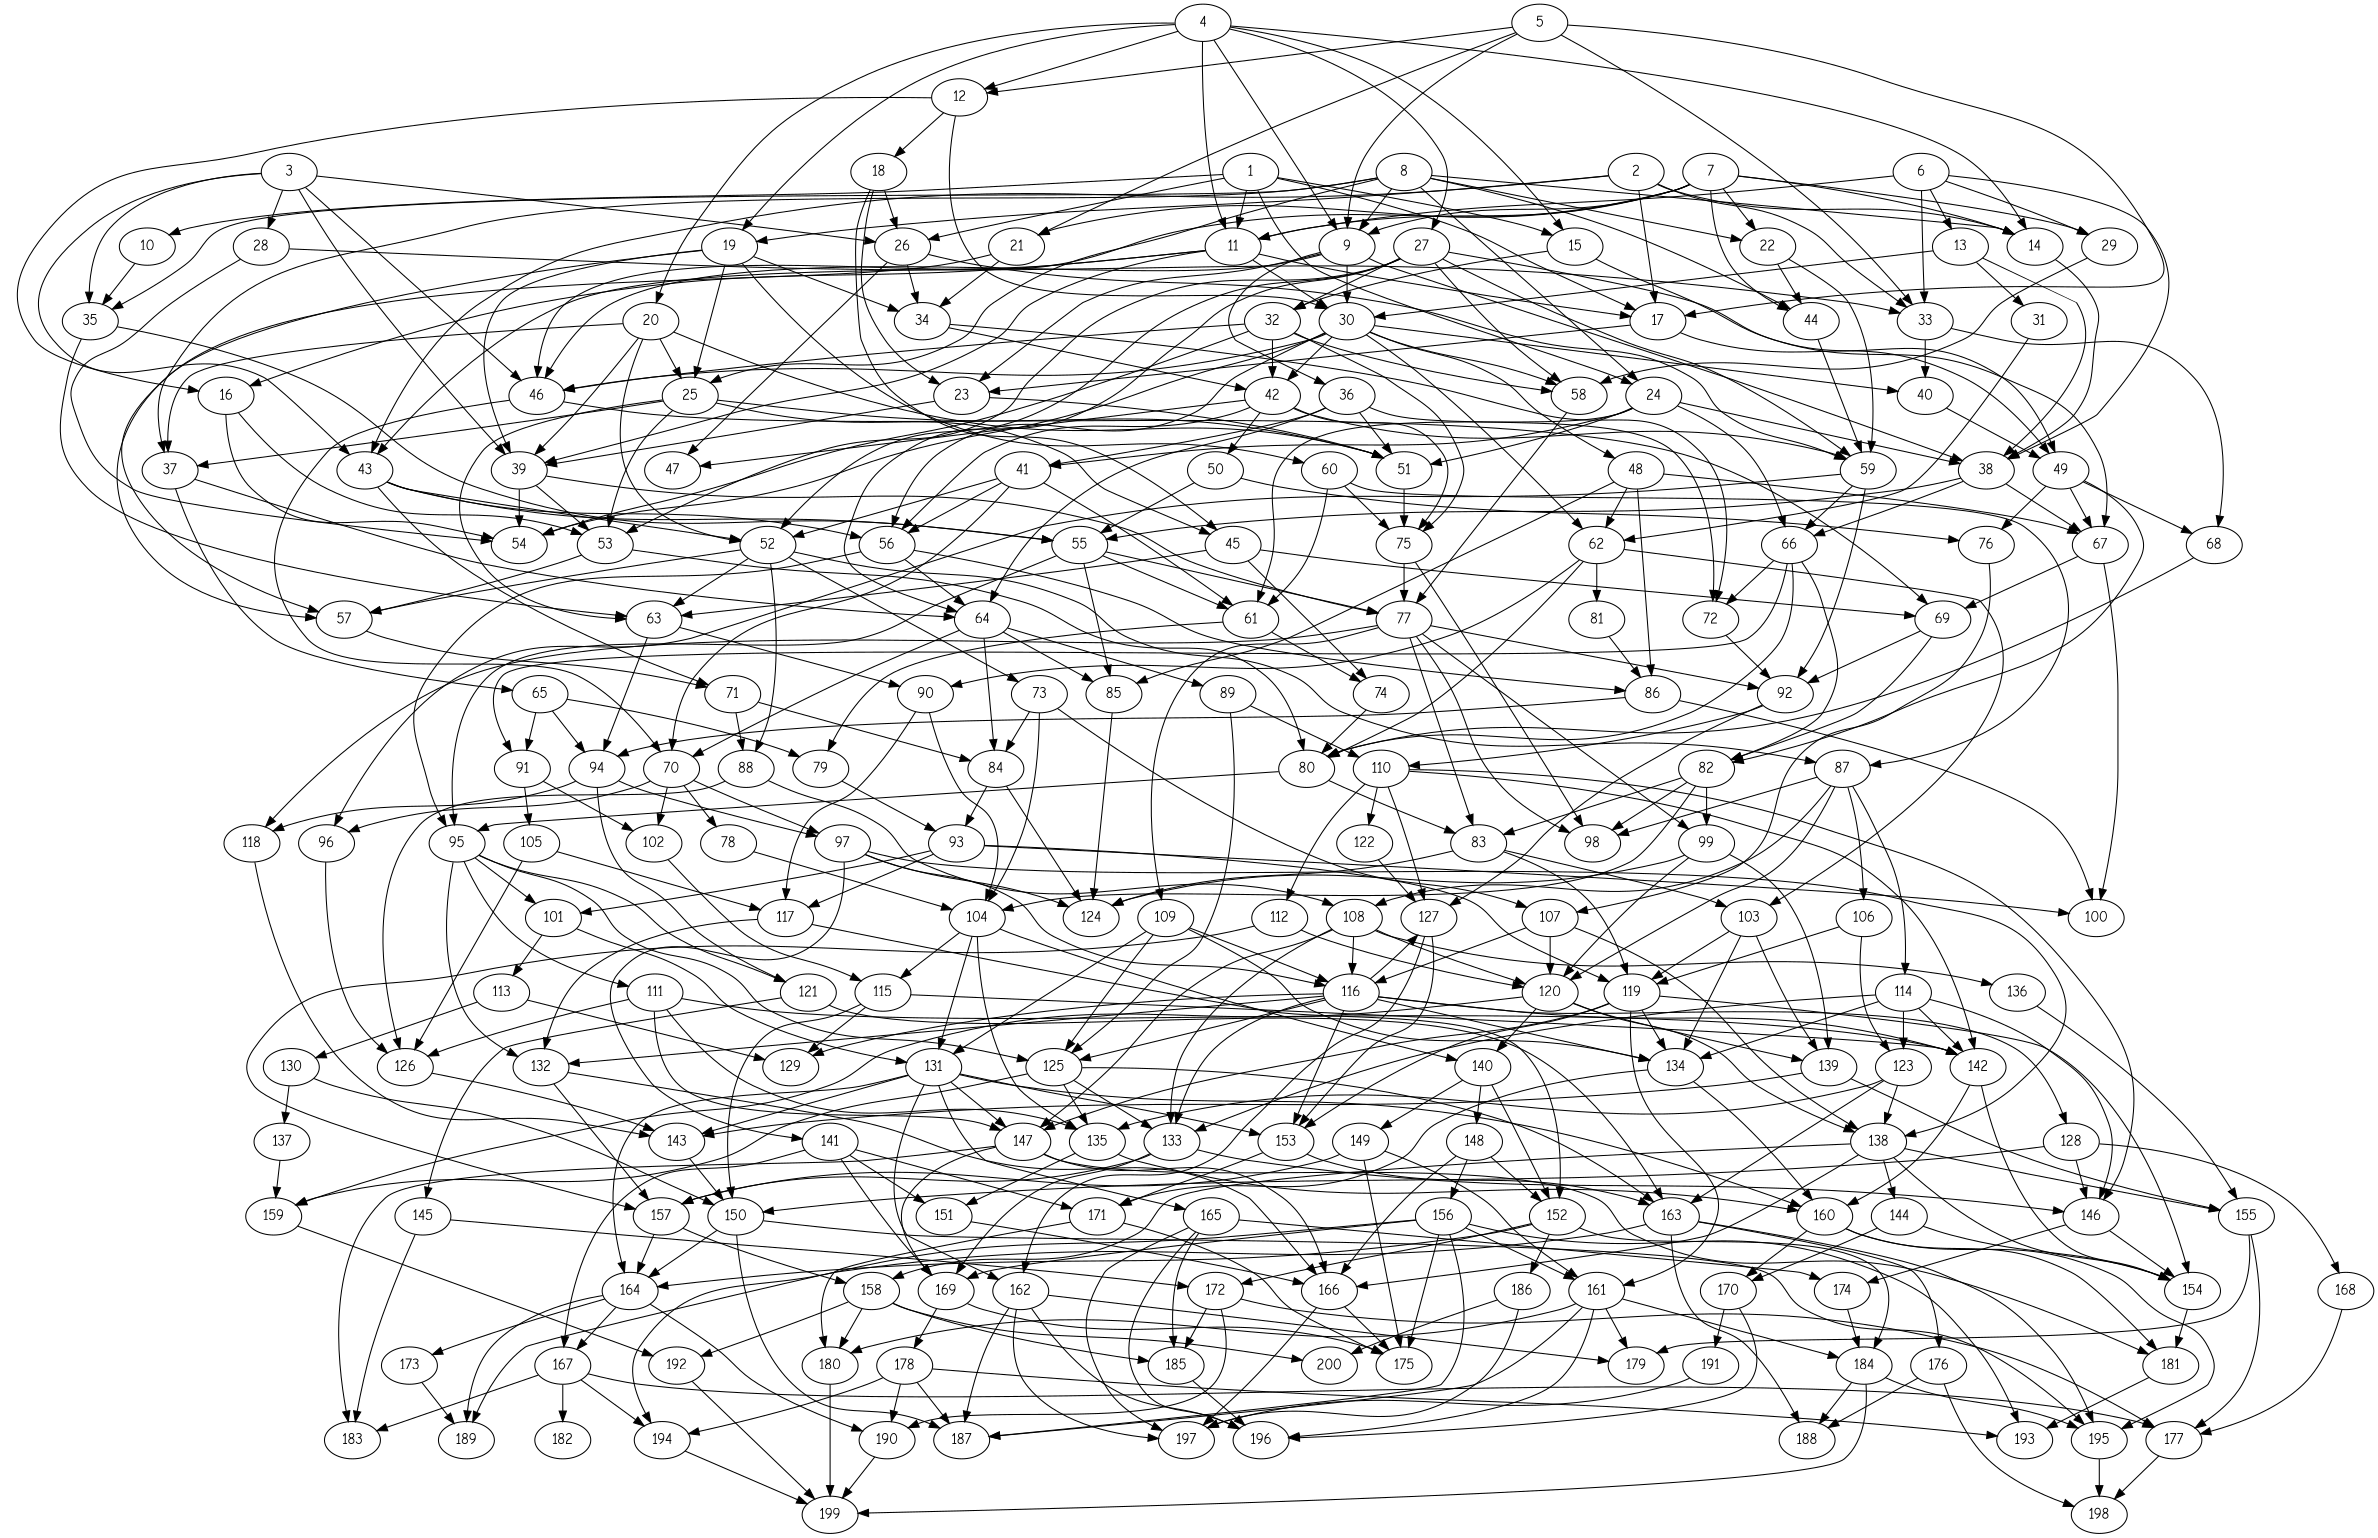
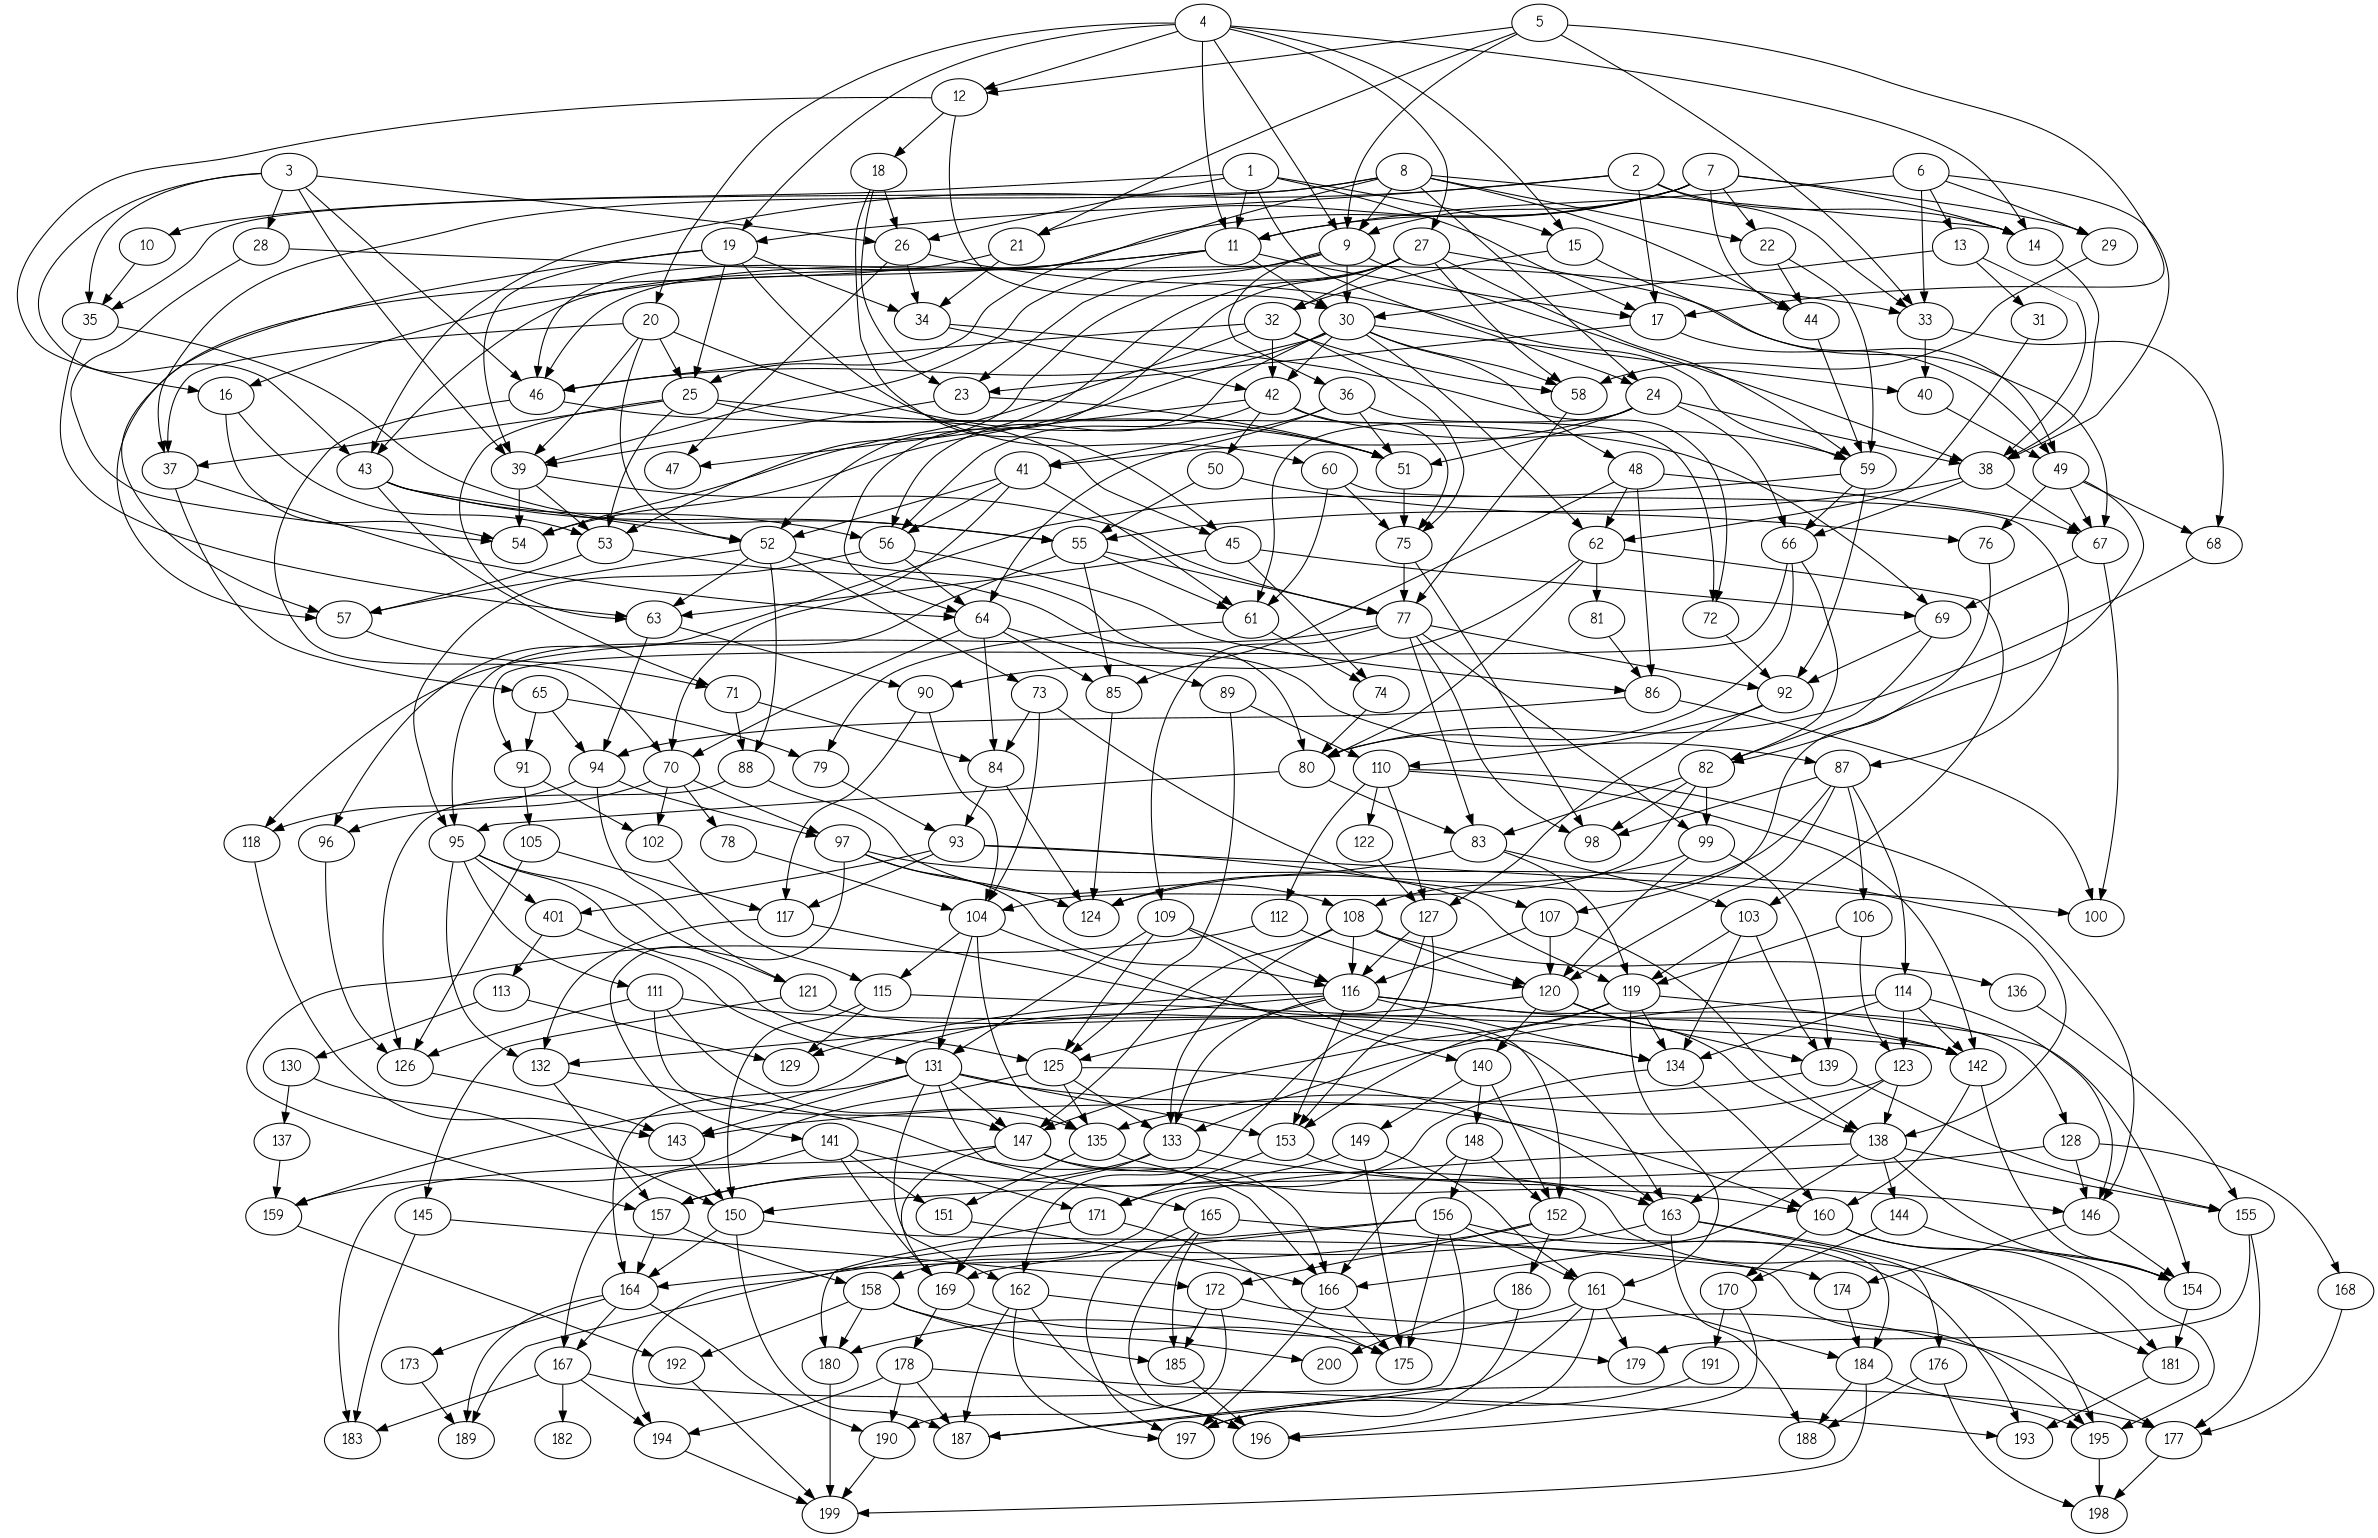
(1754, 579) -> none
(553, 918) -> (553, 918)
(1387, 965) -> (1389, 950)
